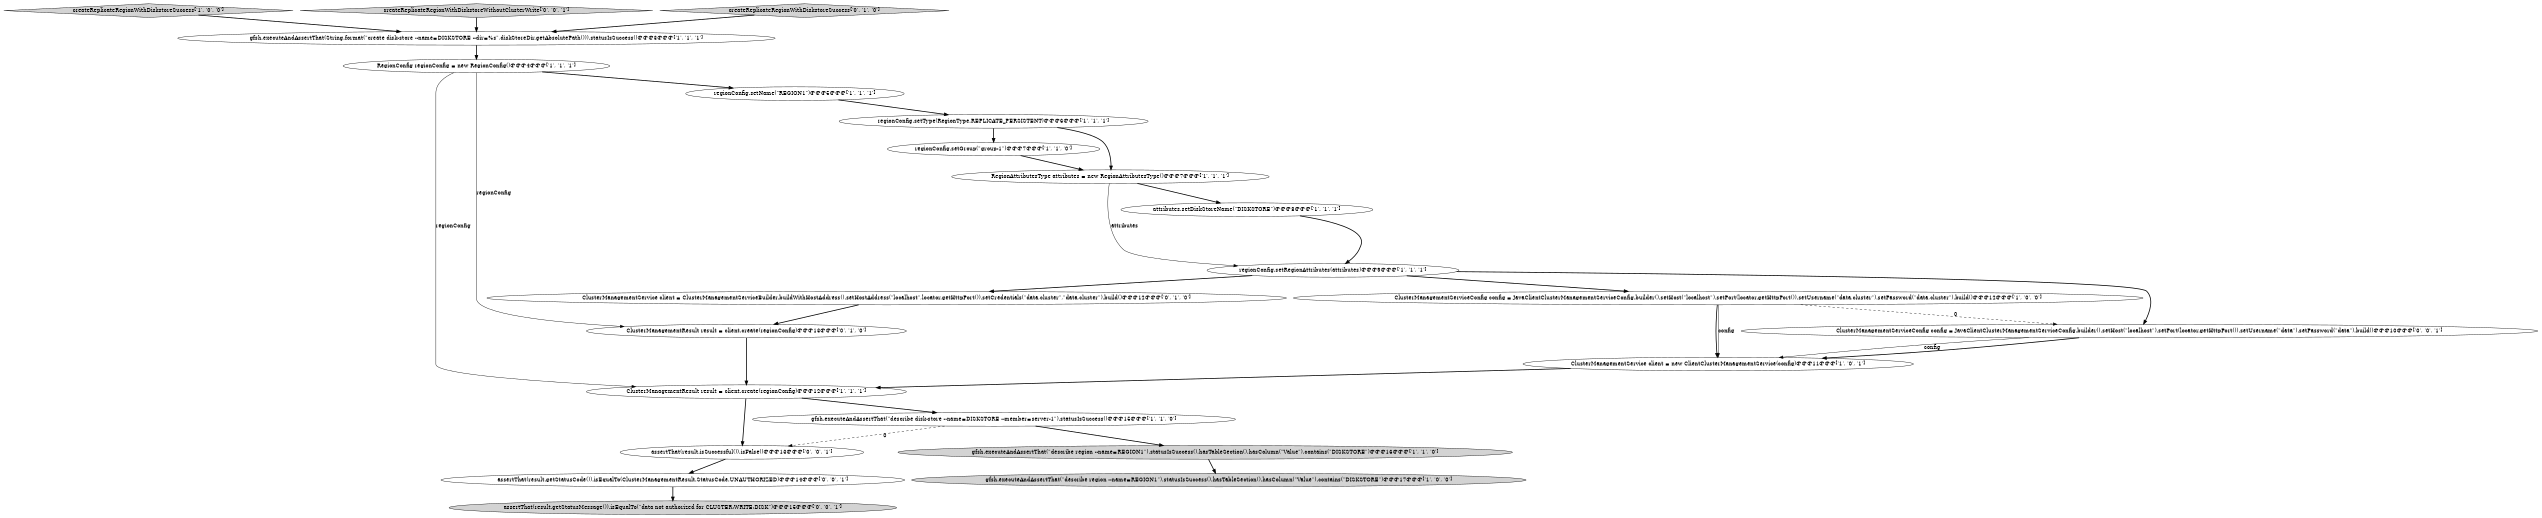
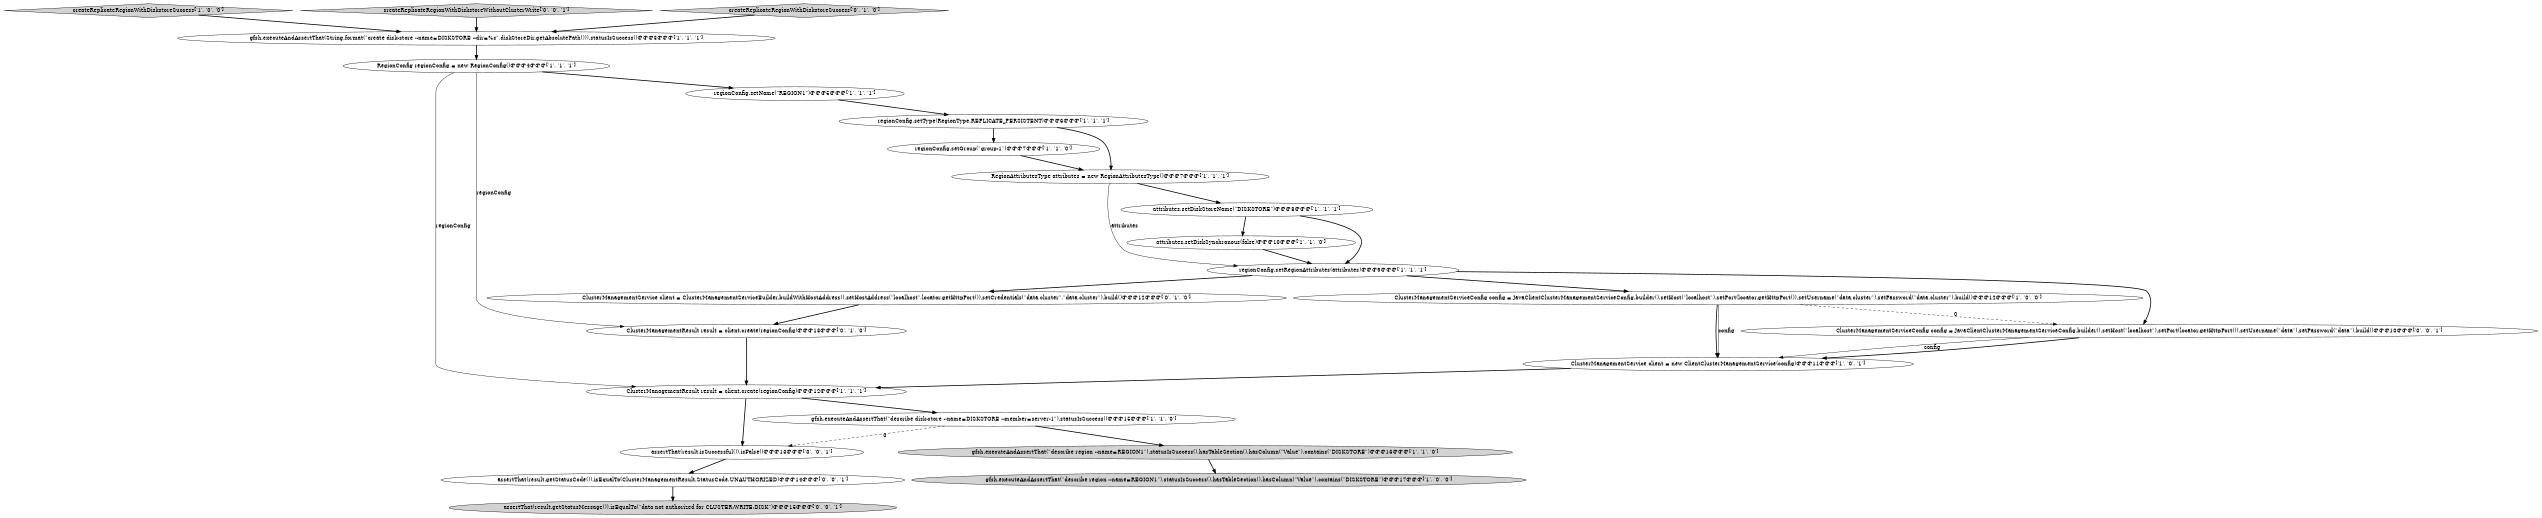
none -> (1241, 243)
